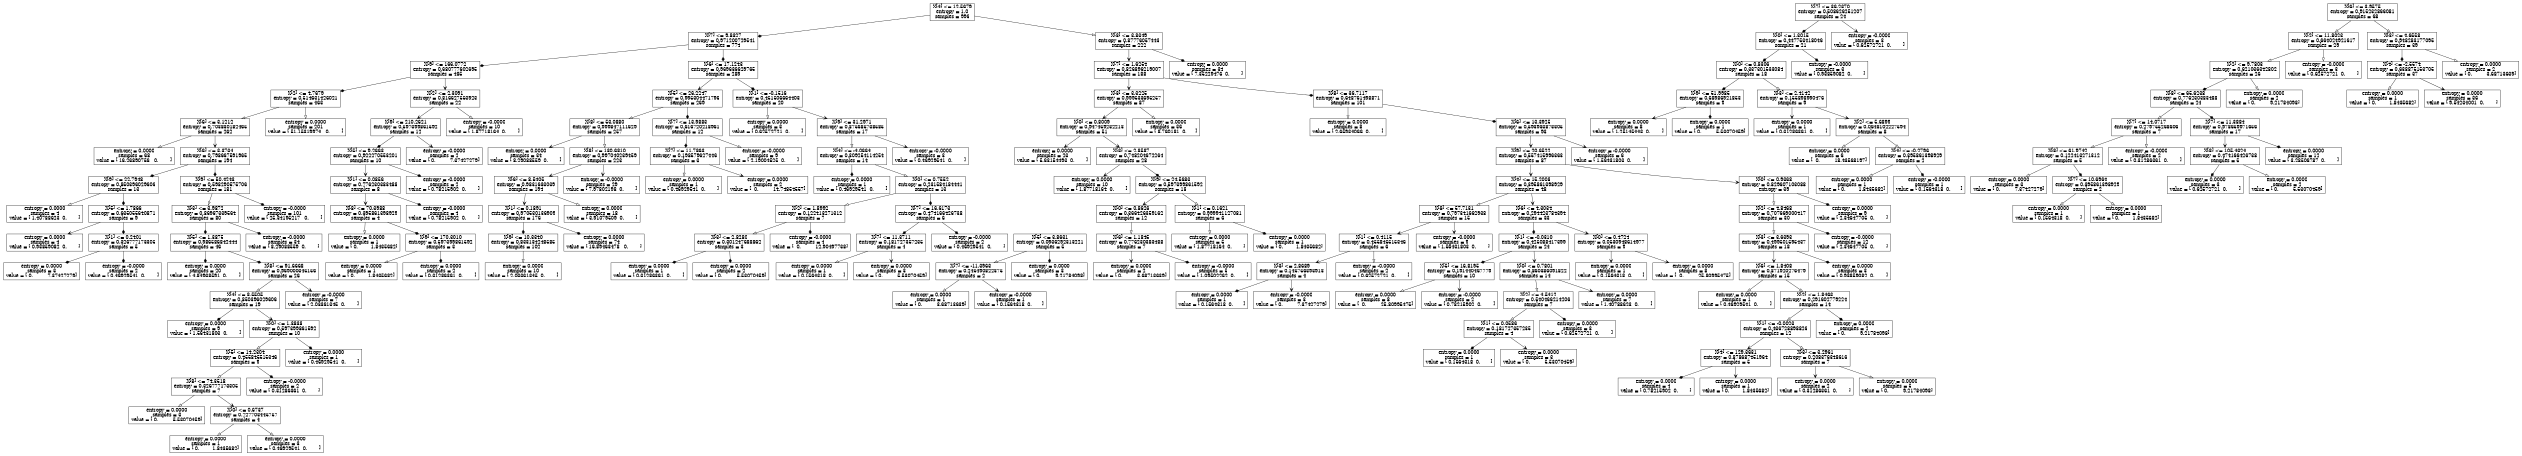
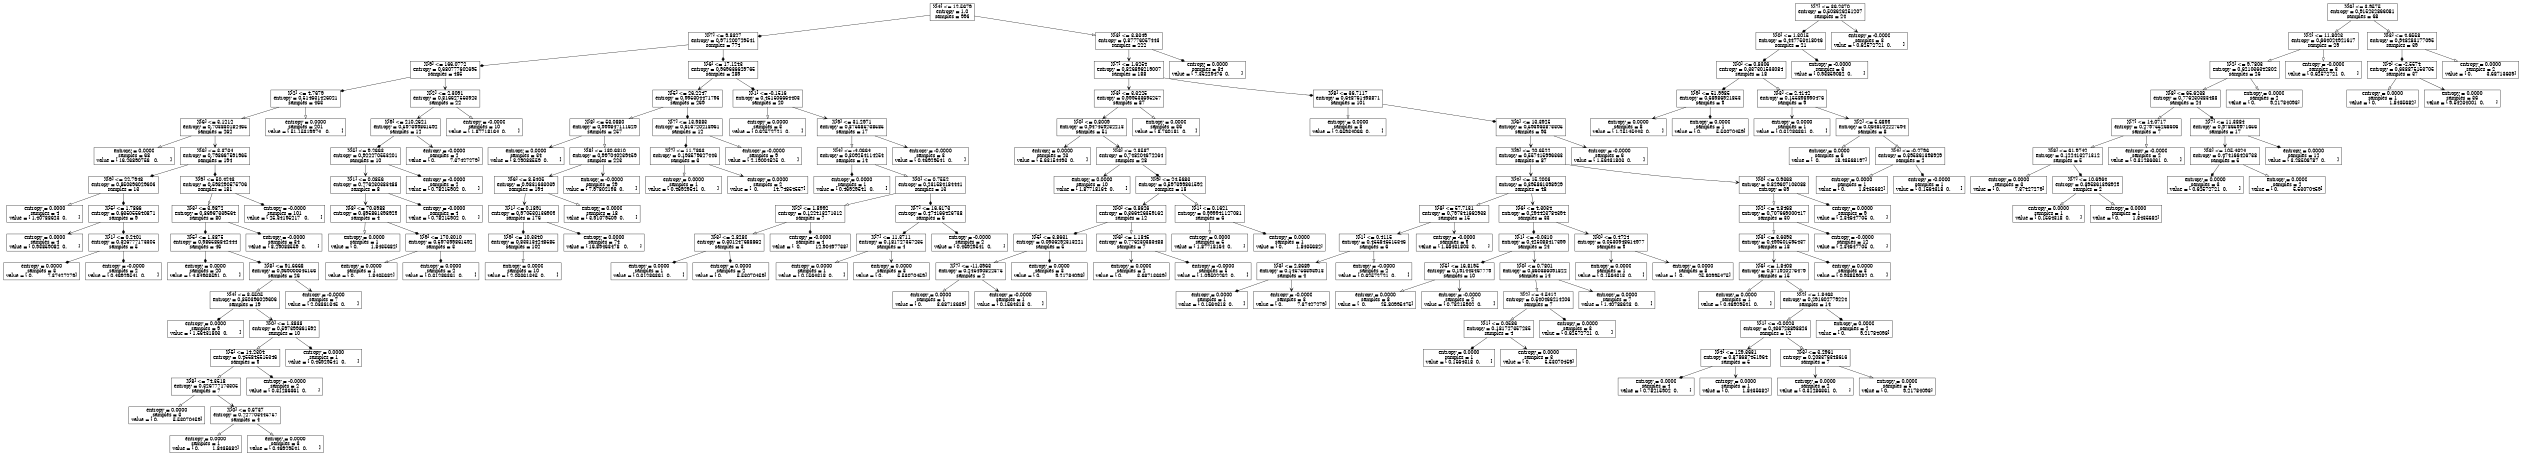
(2217, 83) -> (2217, 83)
none -> (1092, 227)
(1459, 271) -> (1459, 271)
